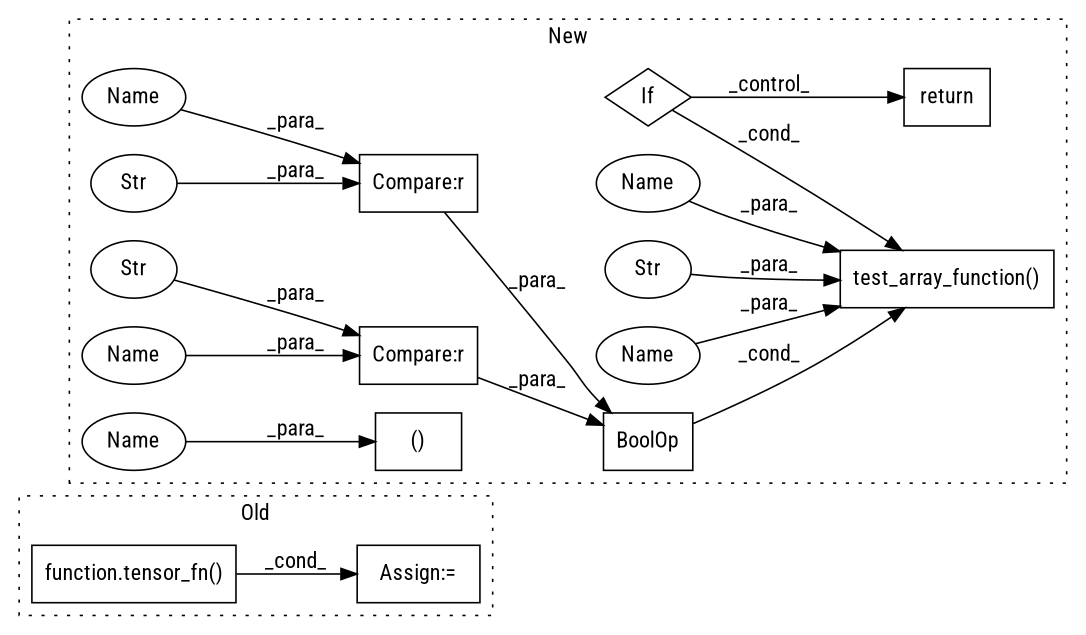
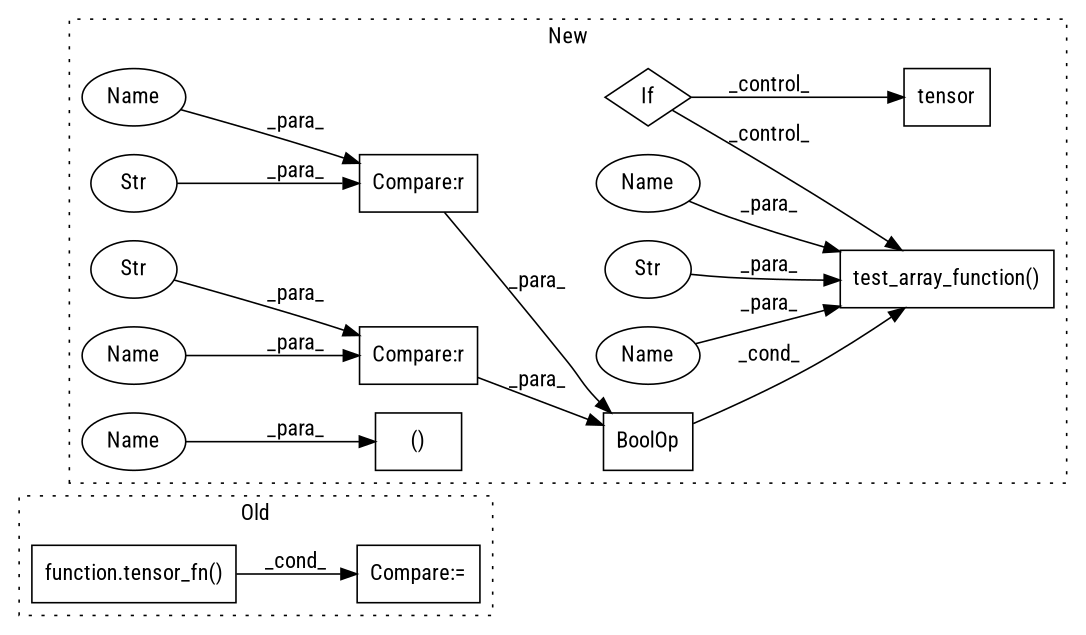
(947, 97) -> (947, 97)
(770, 135) -> (770, 135)
(419, 574) -> (419, 574)
